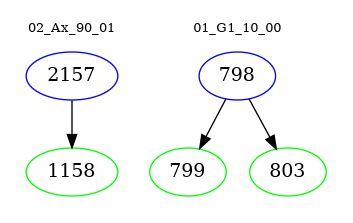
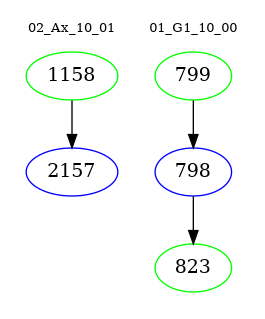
(72, 29) -> (72, 29)
(72, 117) -> (72, 117)
(216, 118) -> (193, 117)
(288, 172) -> (193, 268)
